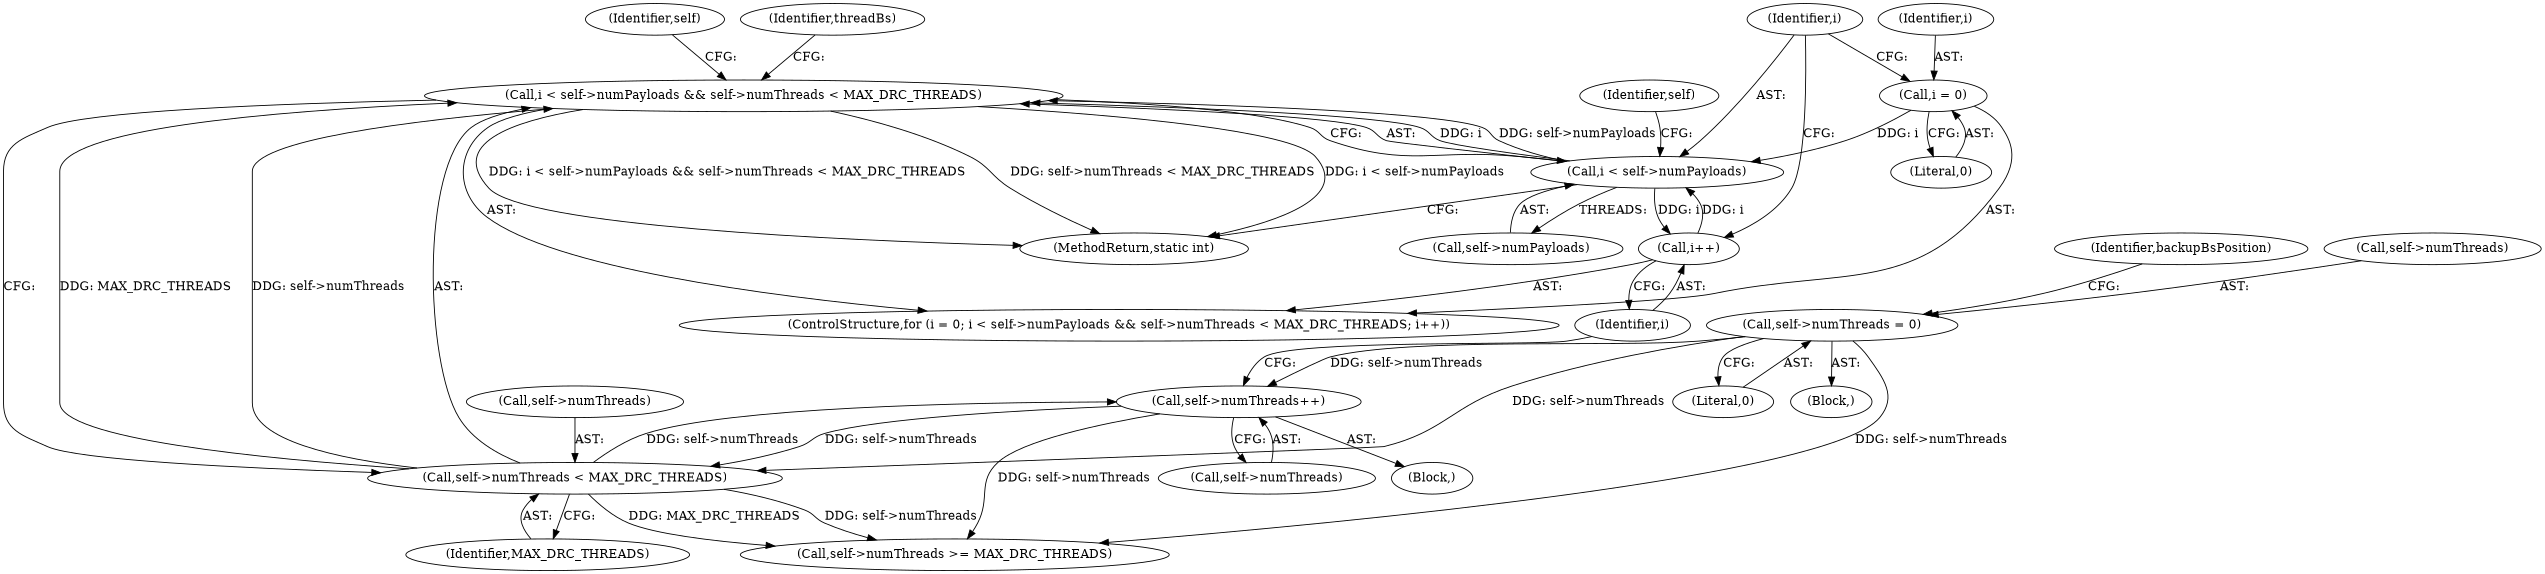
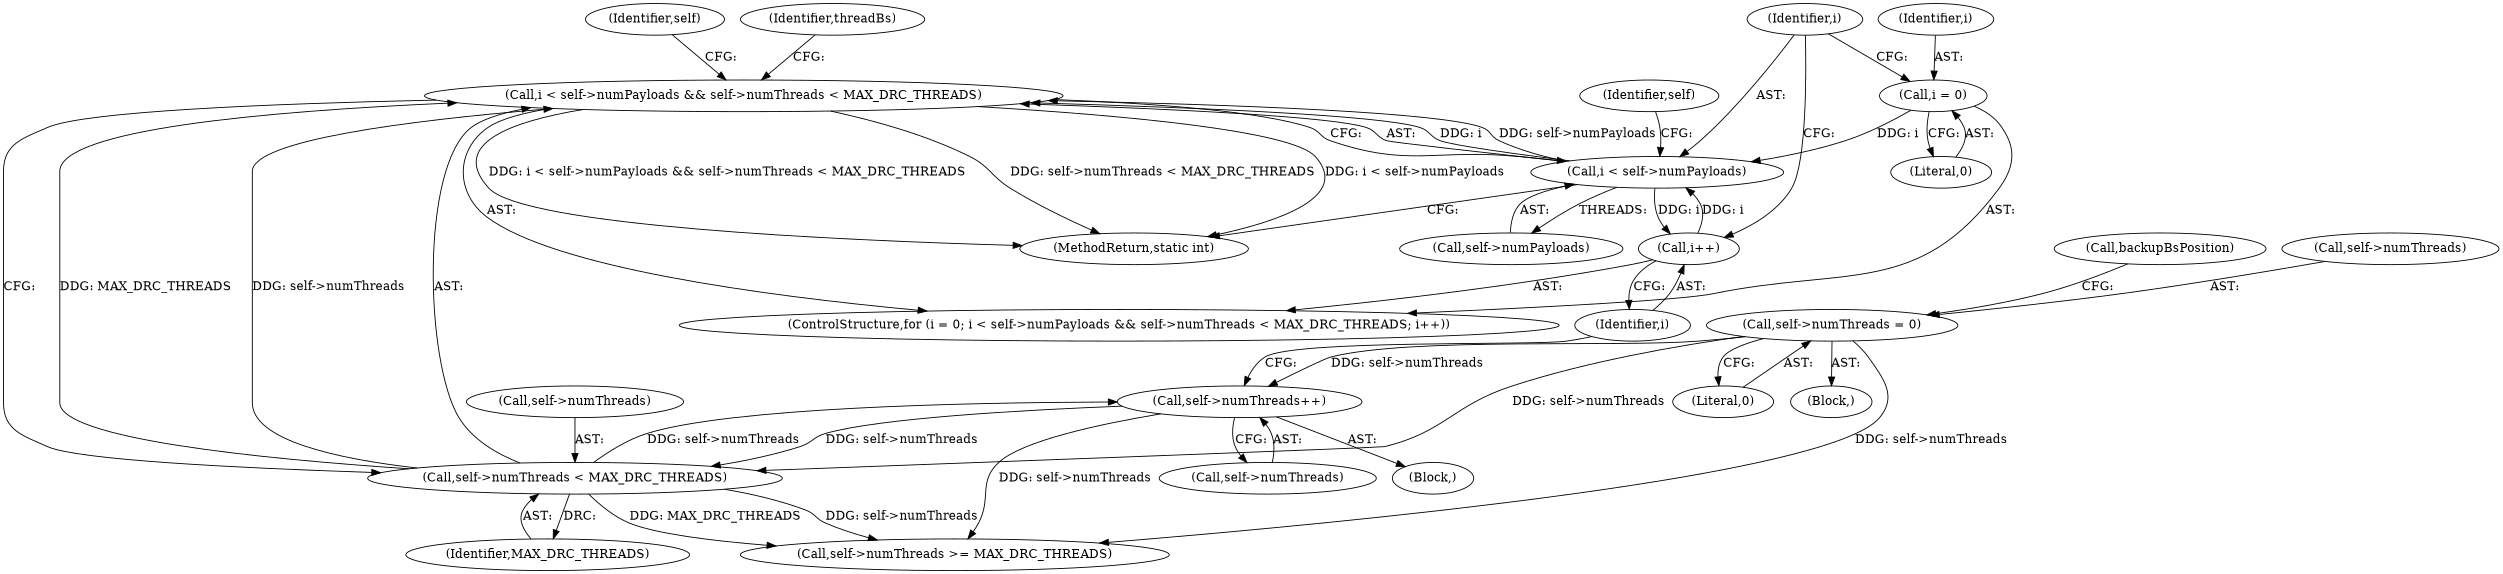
(2181, 249) -> (2160, 249)
(582, 517) -> (582, 517)
